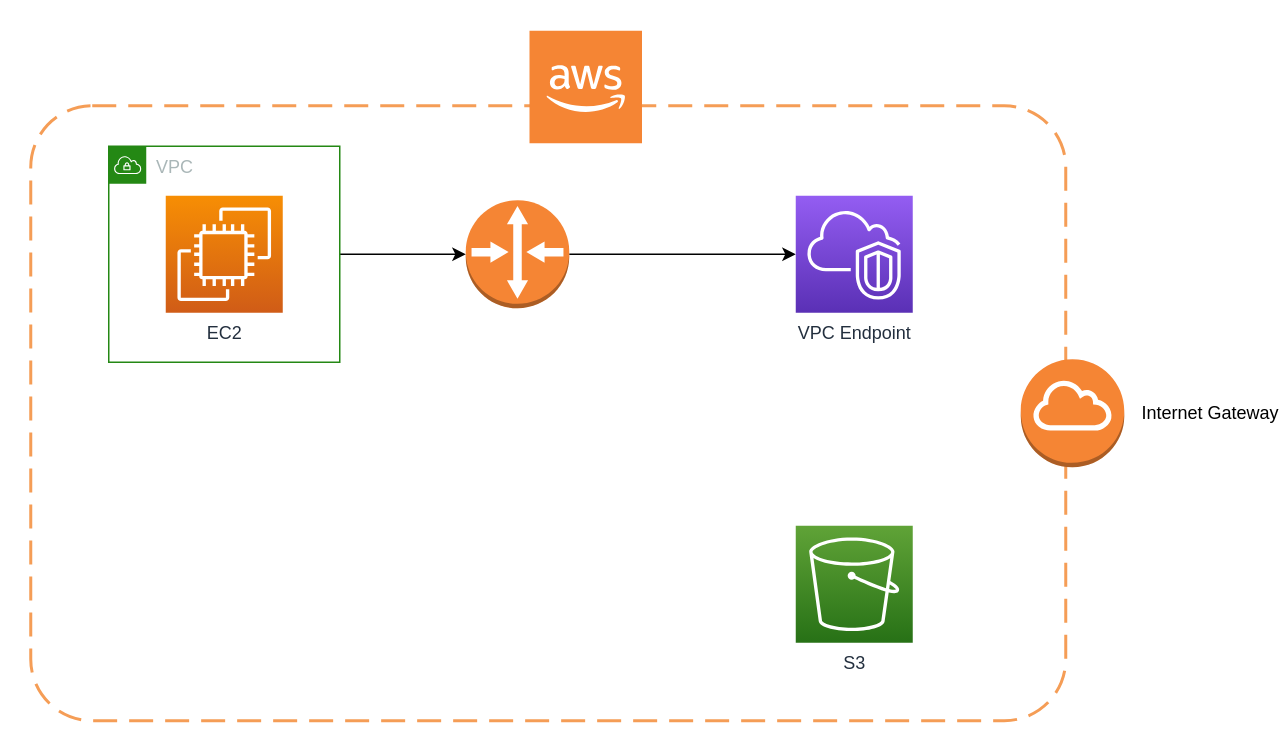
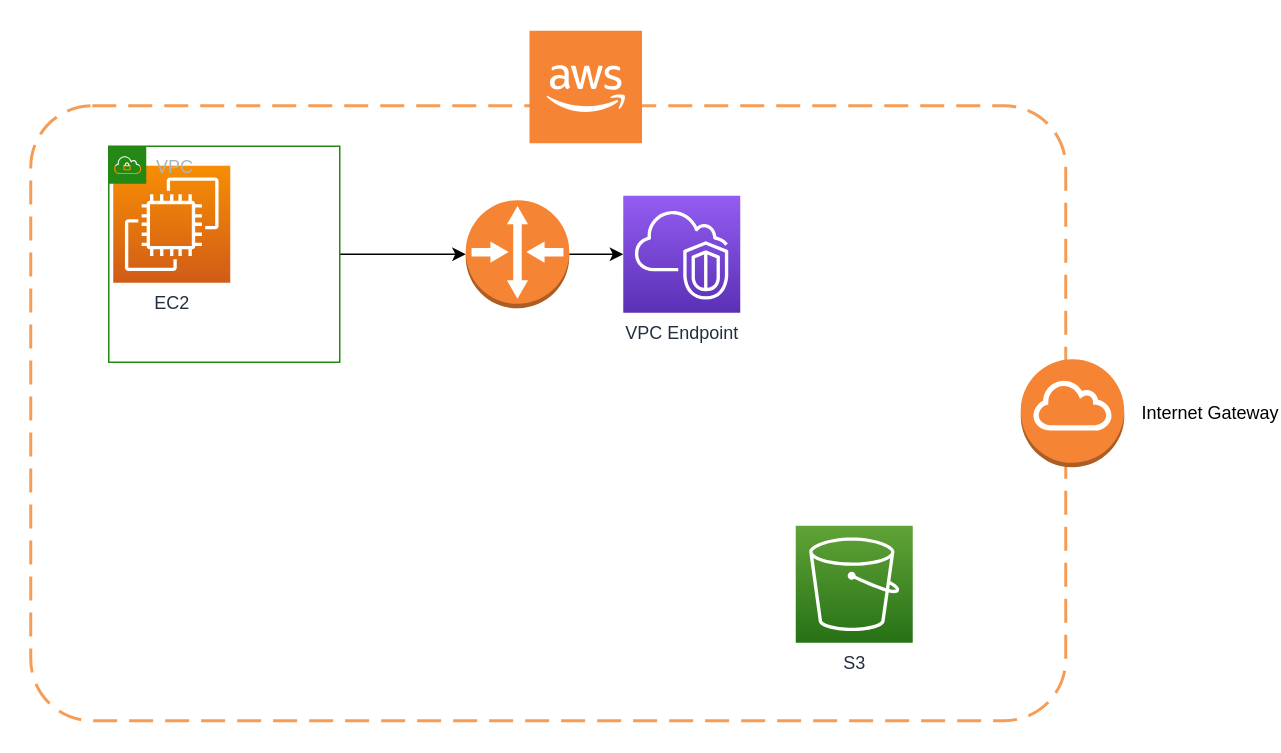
(224, 254) -> (172, 224)
(854, 254) -> (682, 254)
